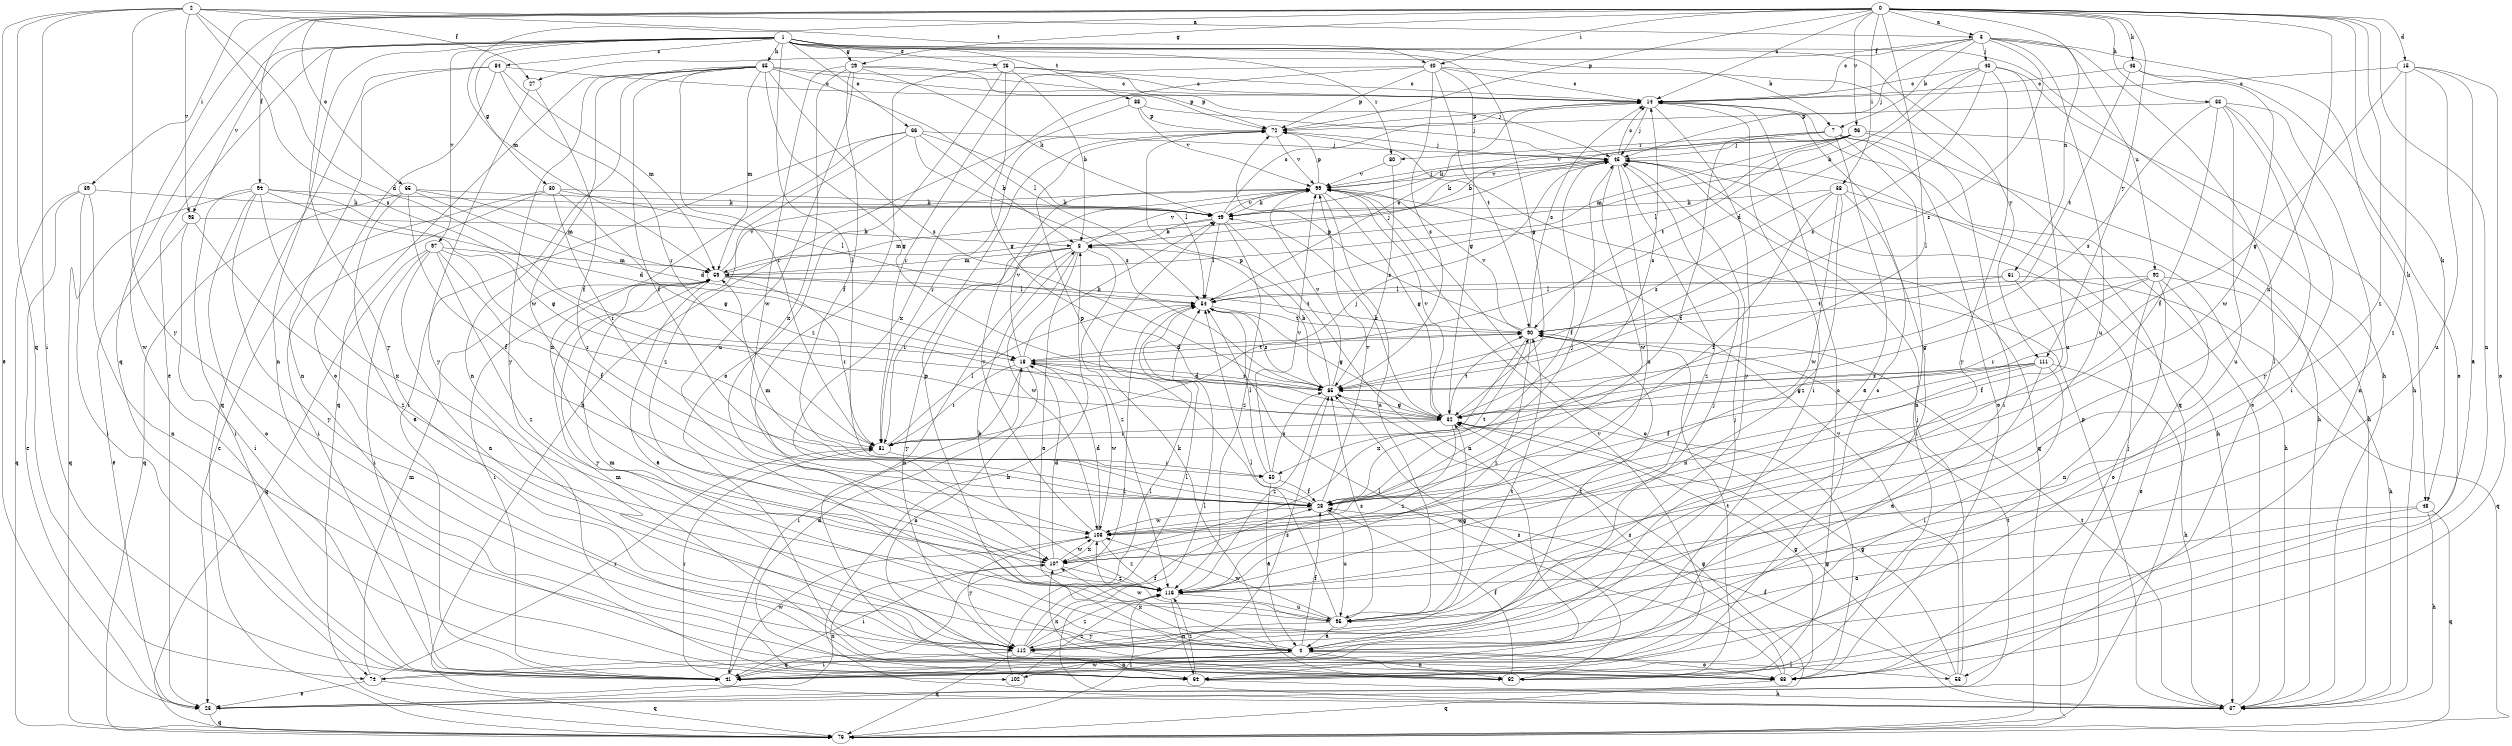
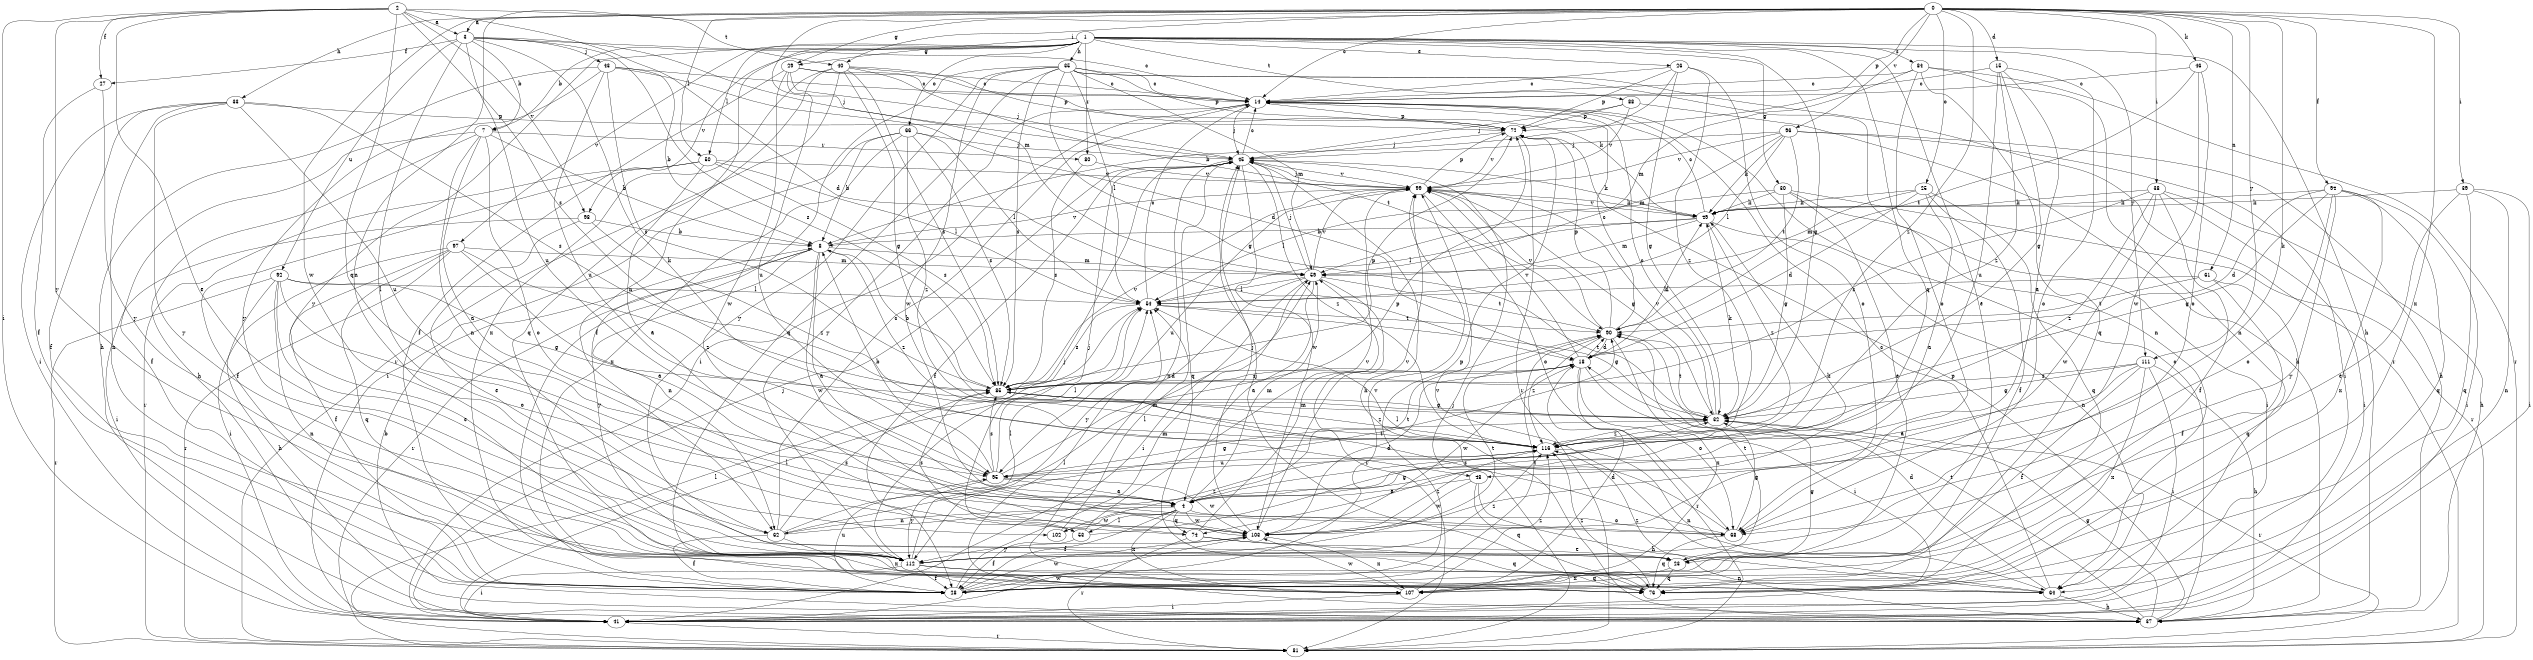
(408, 189) -> (1924, 189)
(735, 383) -> none
(1102, 461) -> (215, 641)
